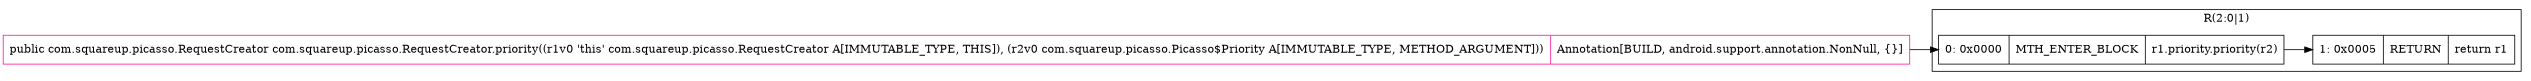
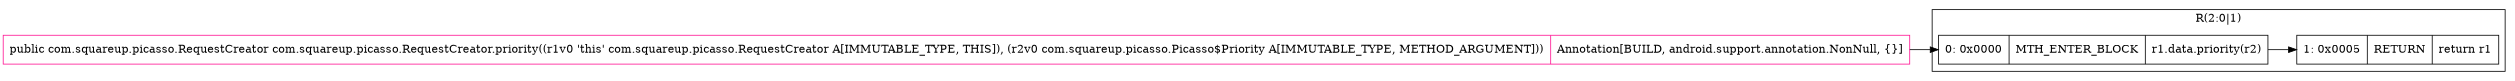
(2215, 49) -> (2207, 49)
